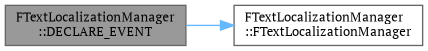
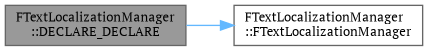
(96, 25) -> (96, 25)
